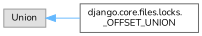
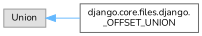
(139, 18) -> (139, 18)
